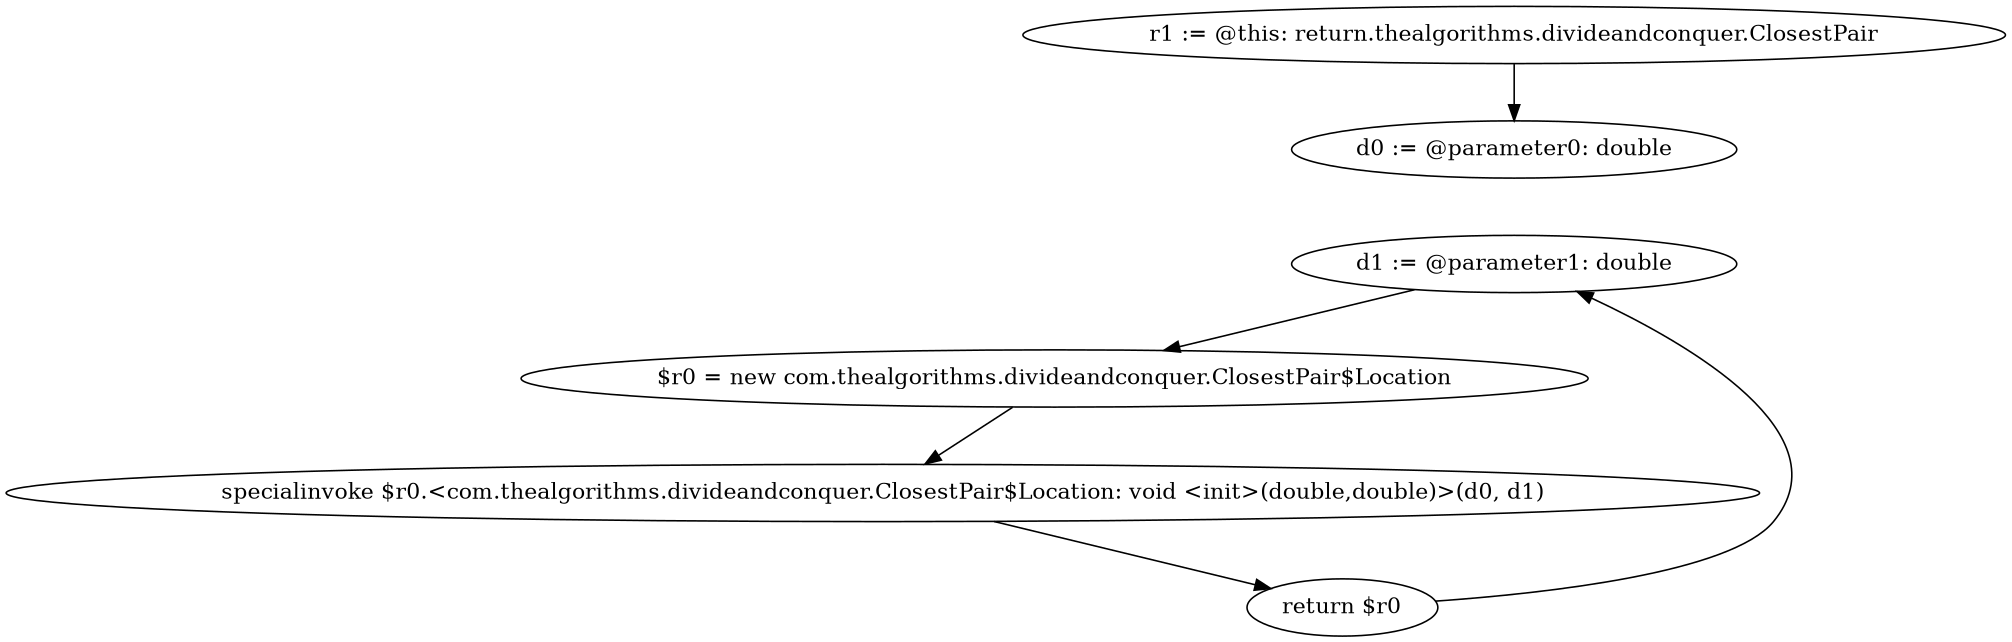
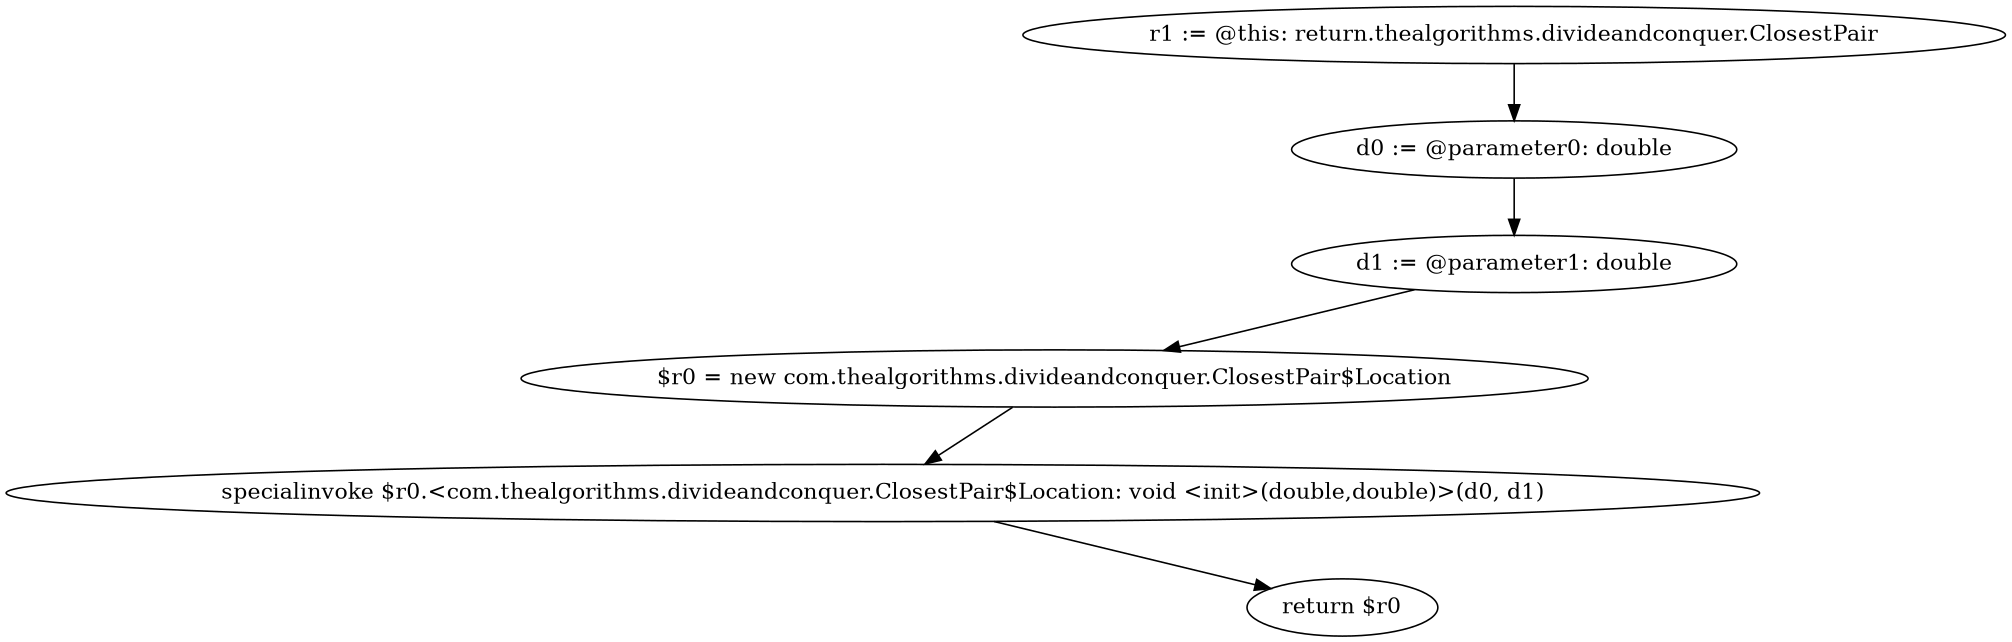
(1764, 529) -> (1514, 199)
